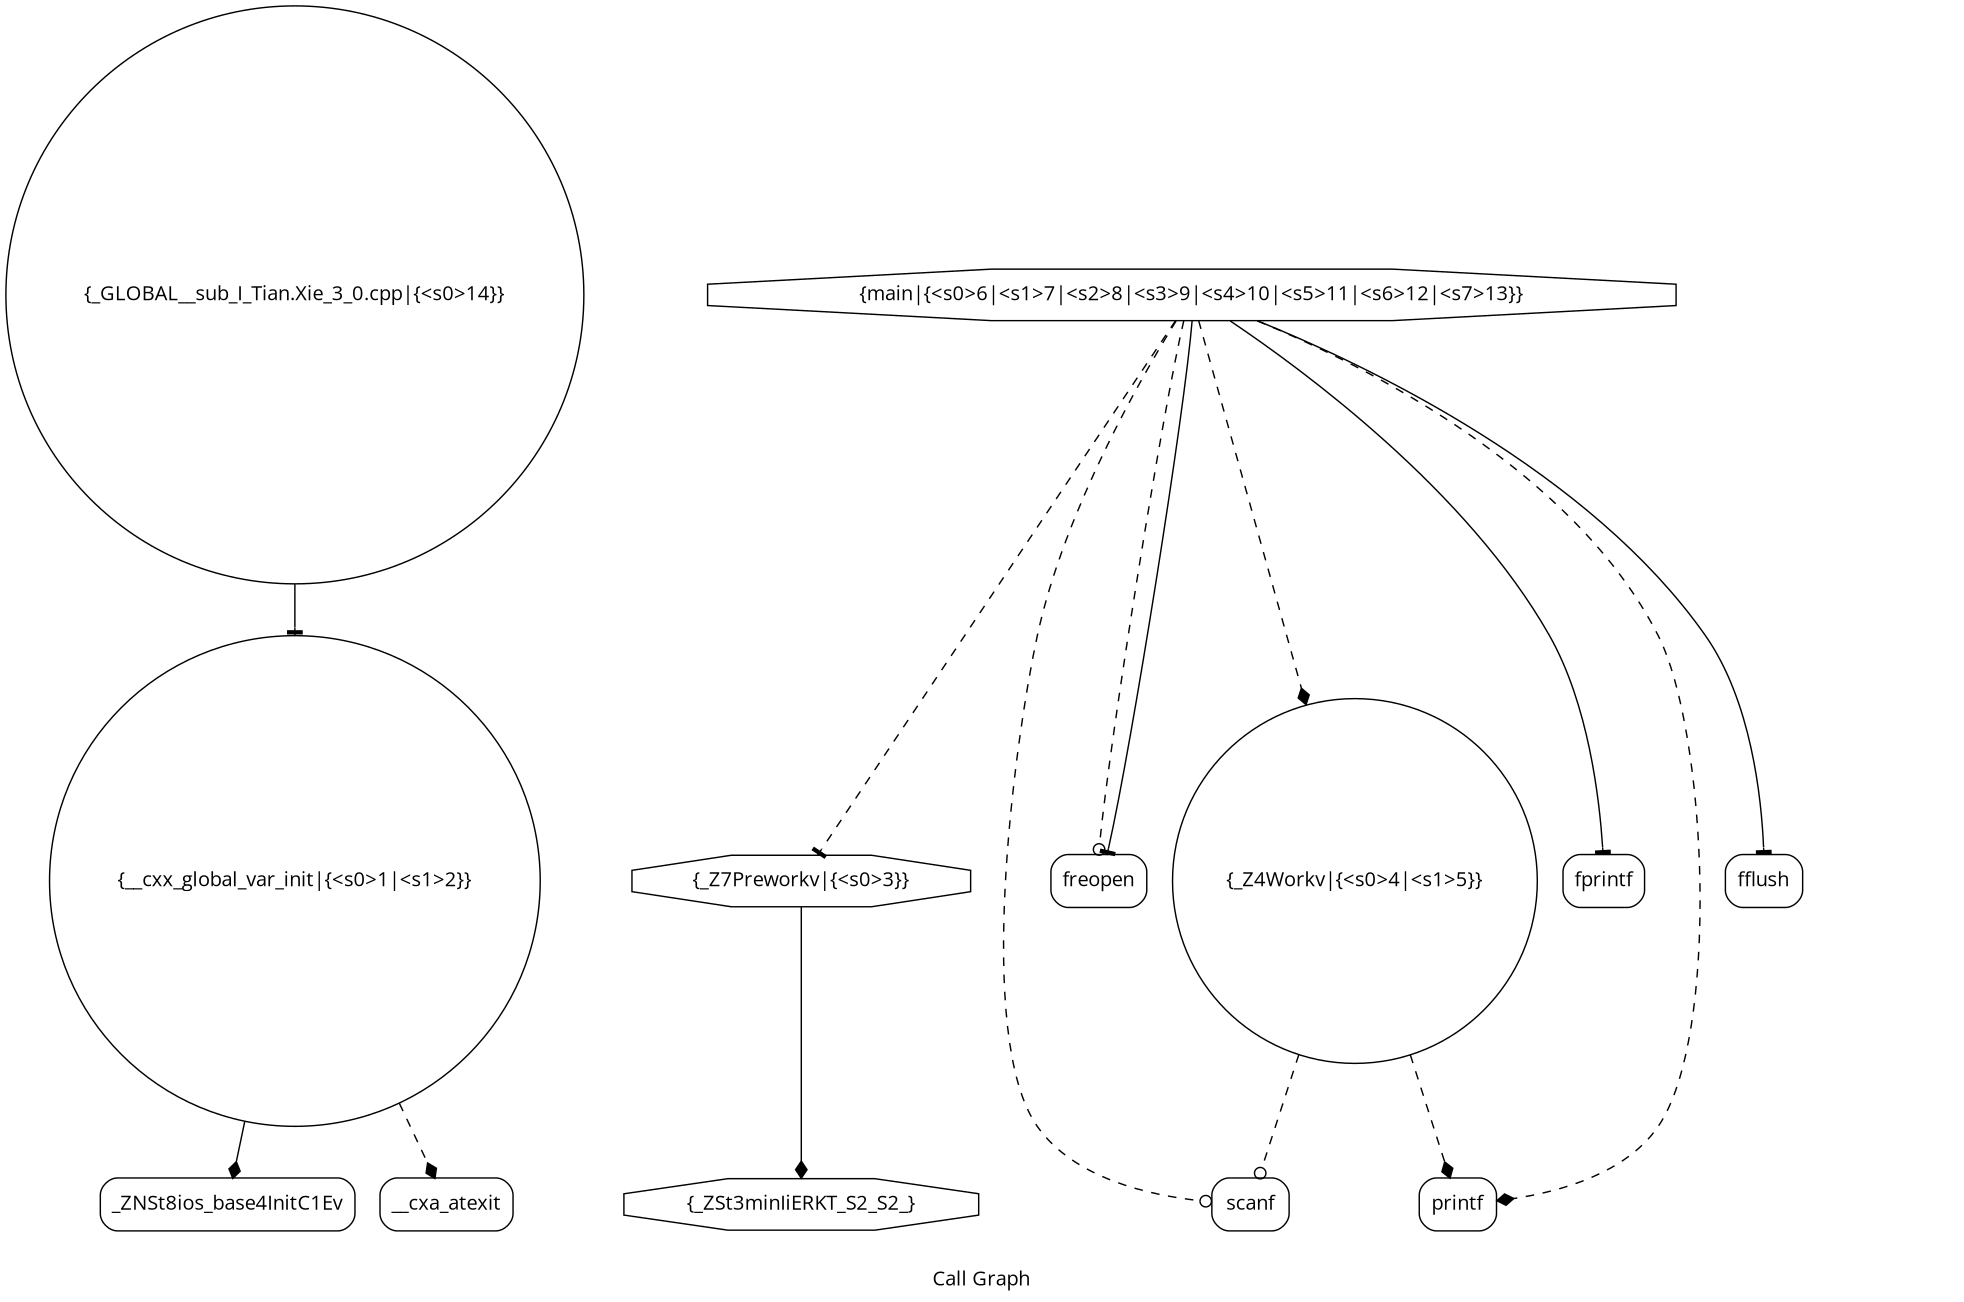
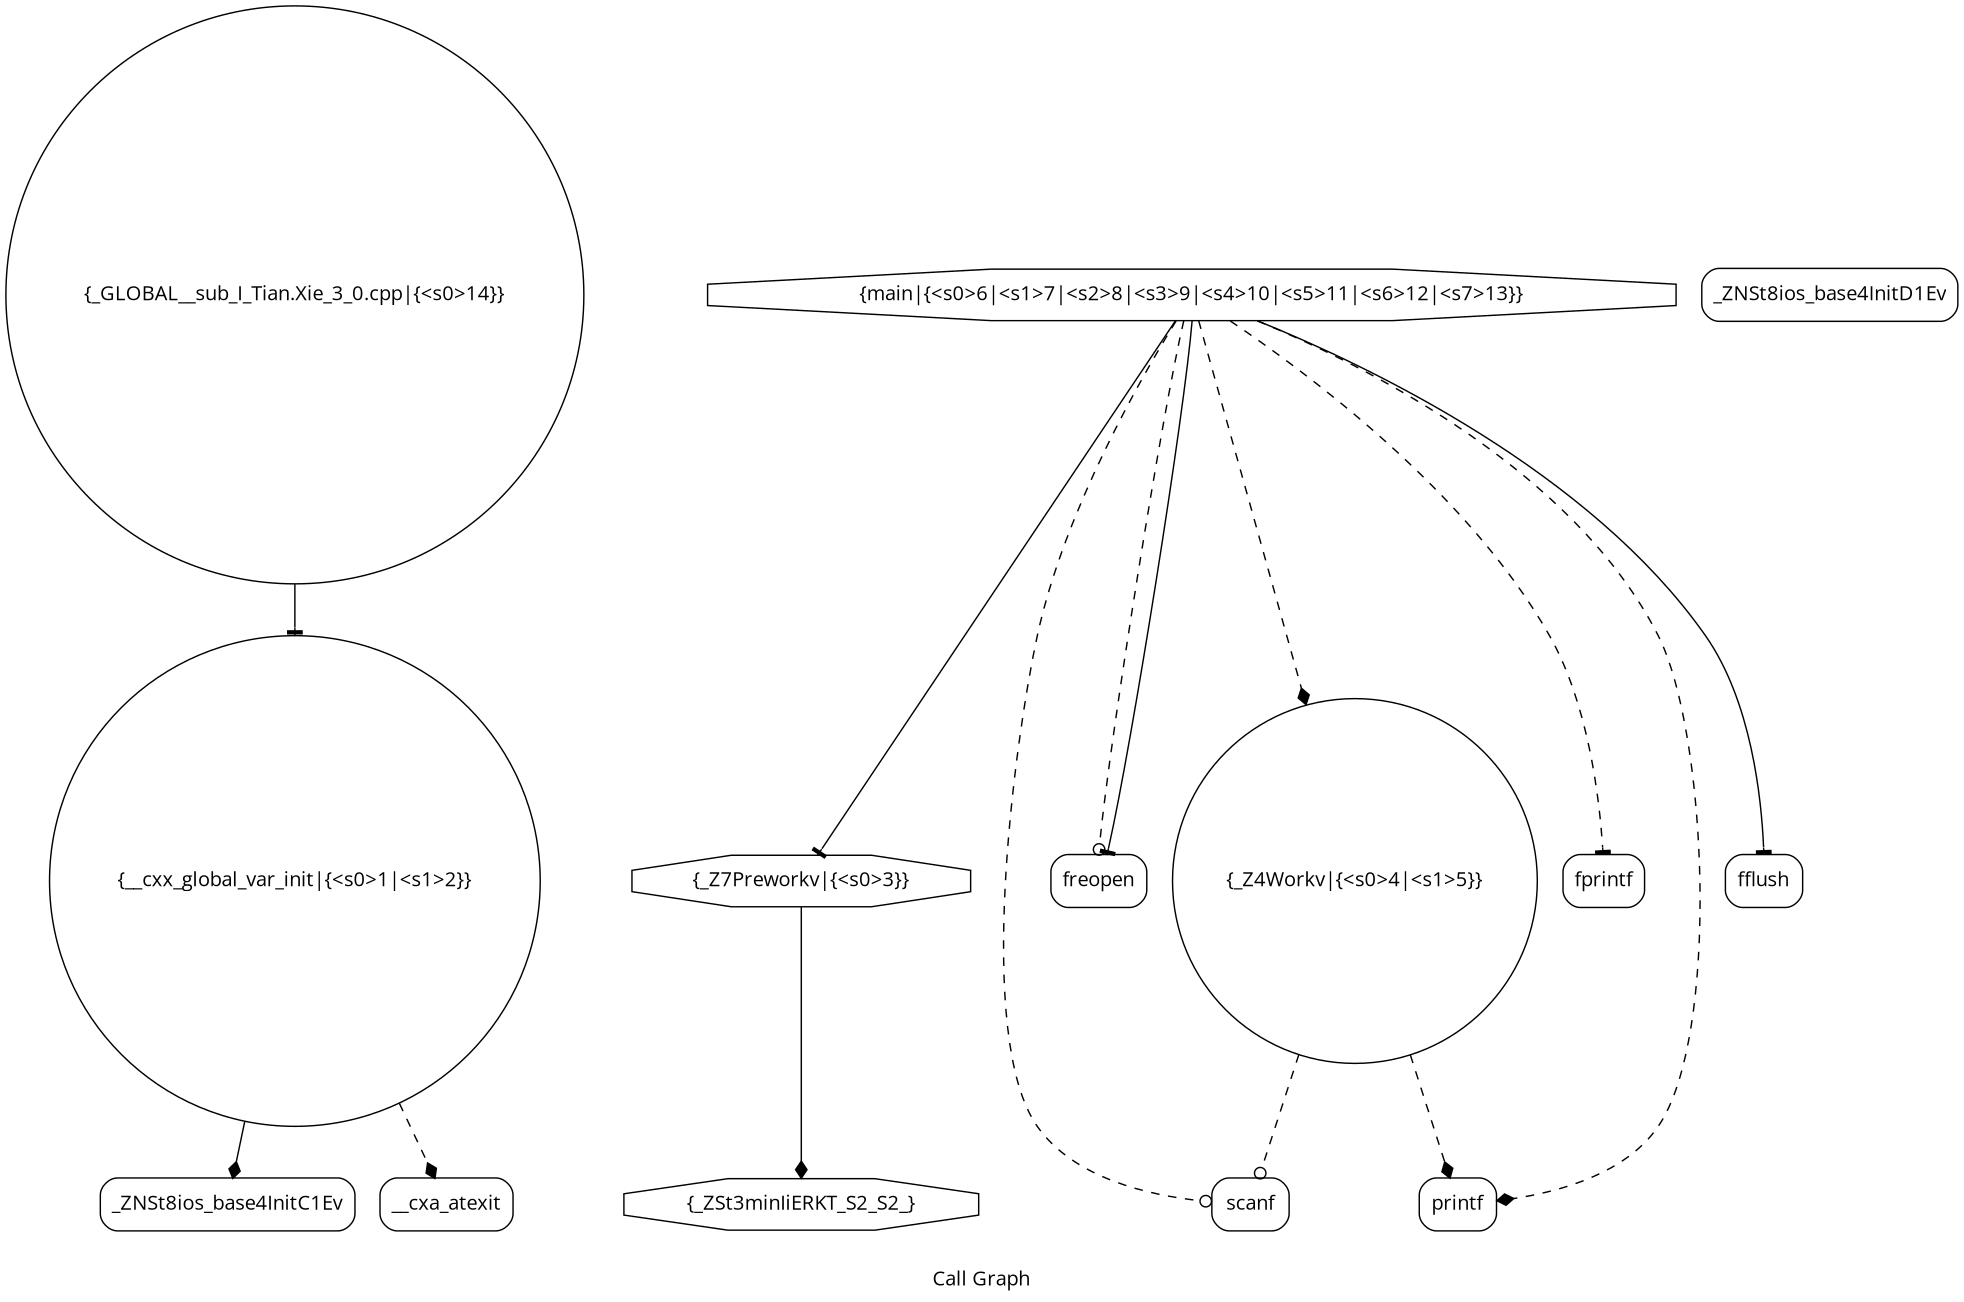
none -> (1830, 295)
(1483, 541) -> (1483, 541)
(999, 585) -> (999, 585)
